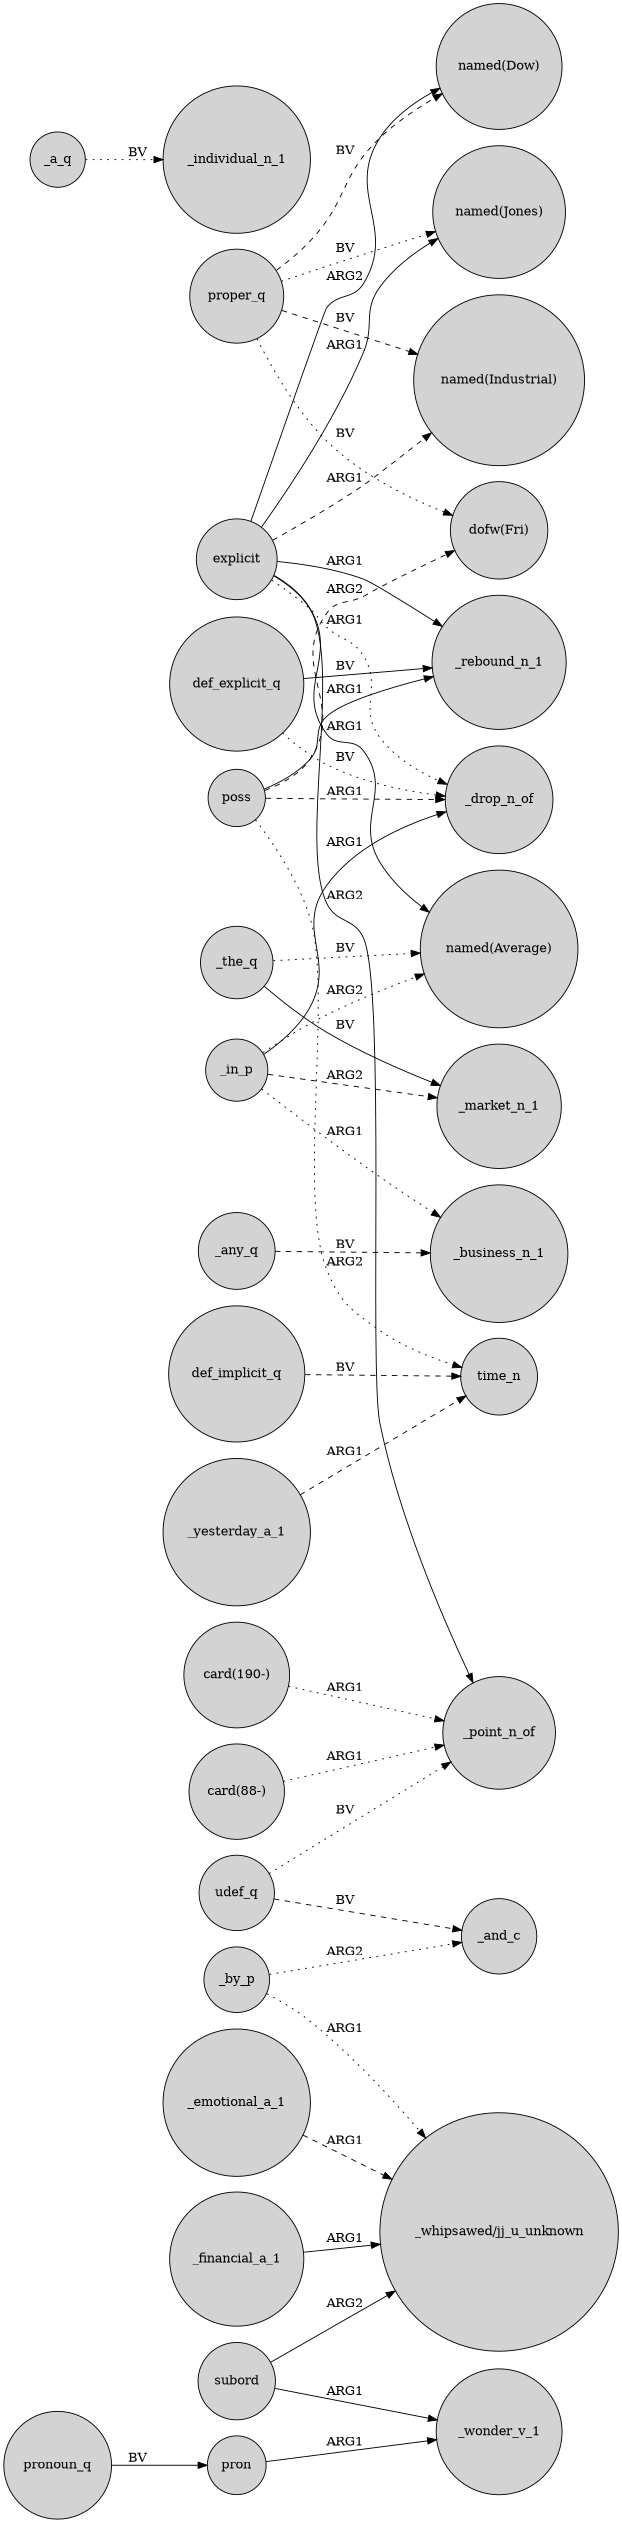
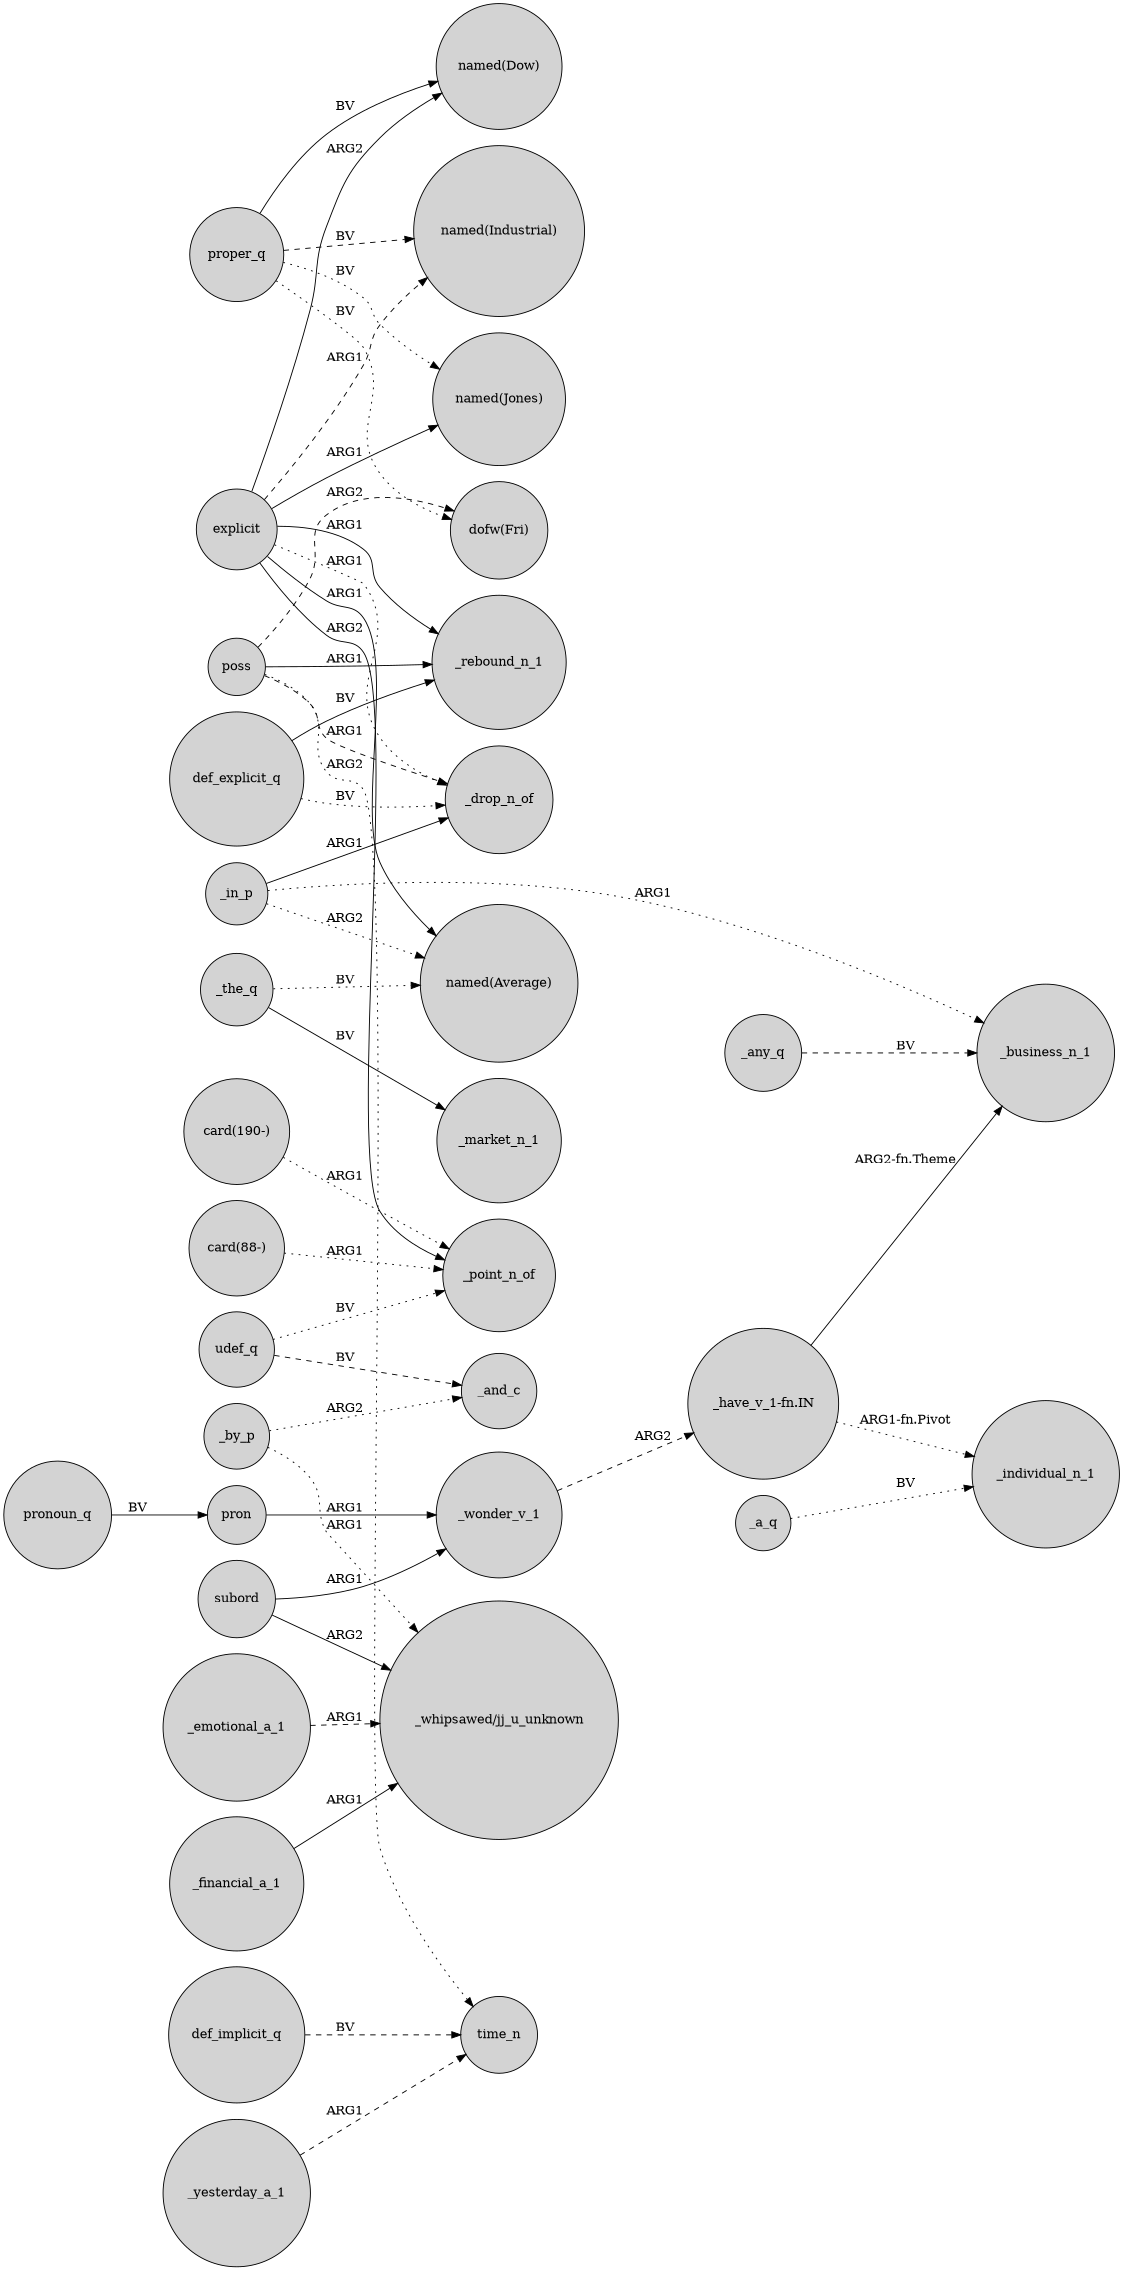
(349, 179) -> (331, 131)
(348, 1085) -> none
none -> (763, 1404)
